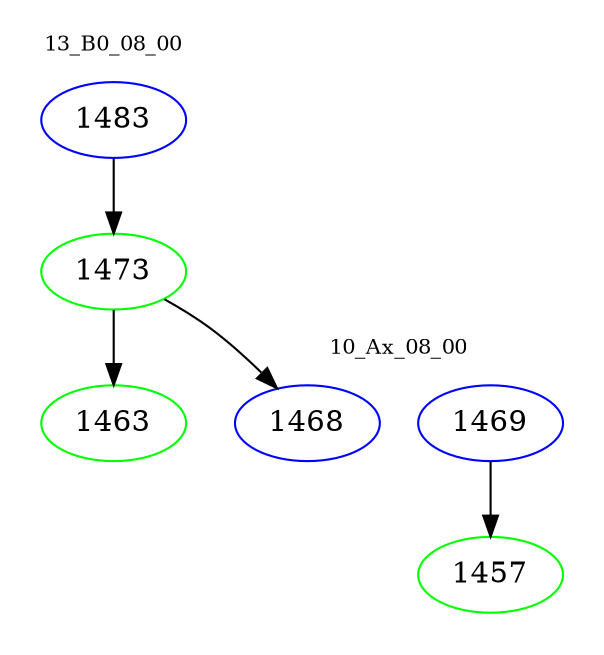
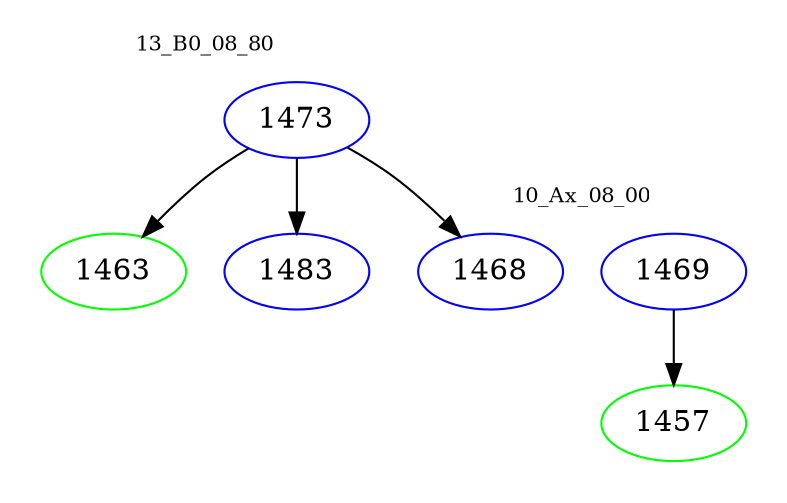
(114, 45) -> (205, 45)
(114, 185) -> (297, 185)
(114, 272) -> (297, 120)
